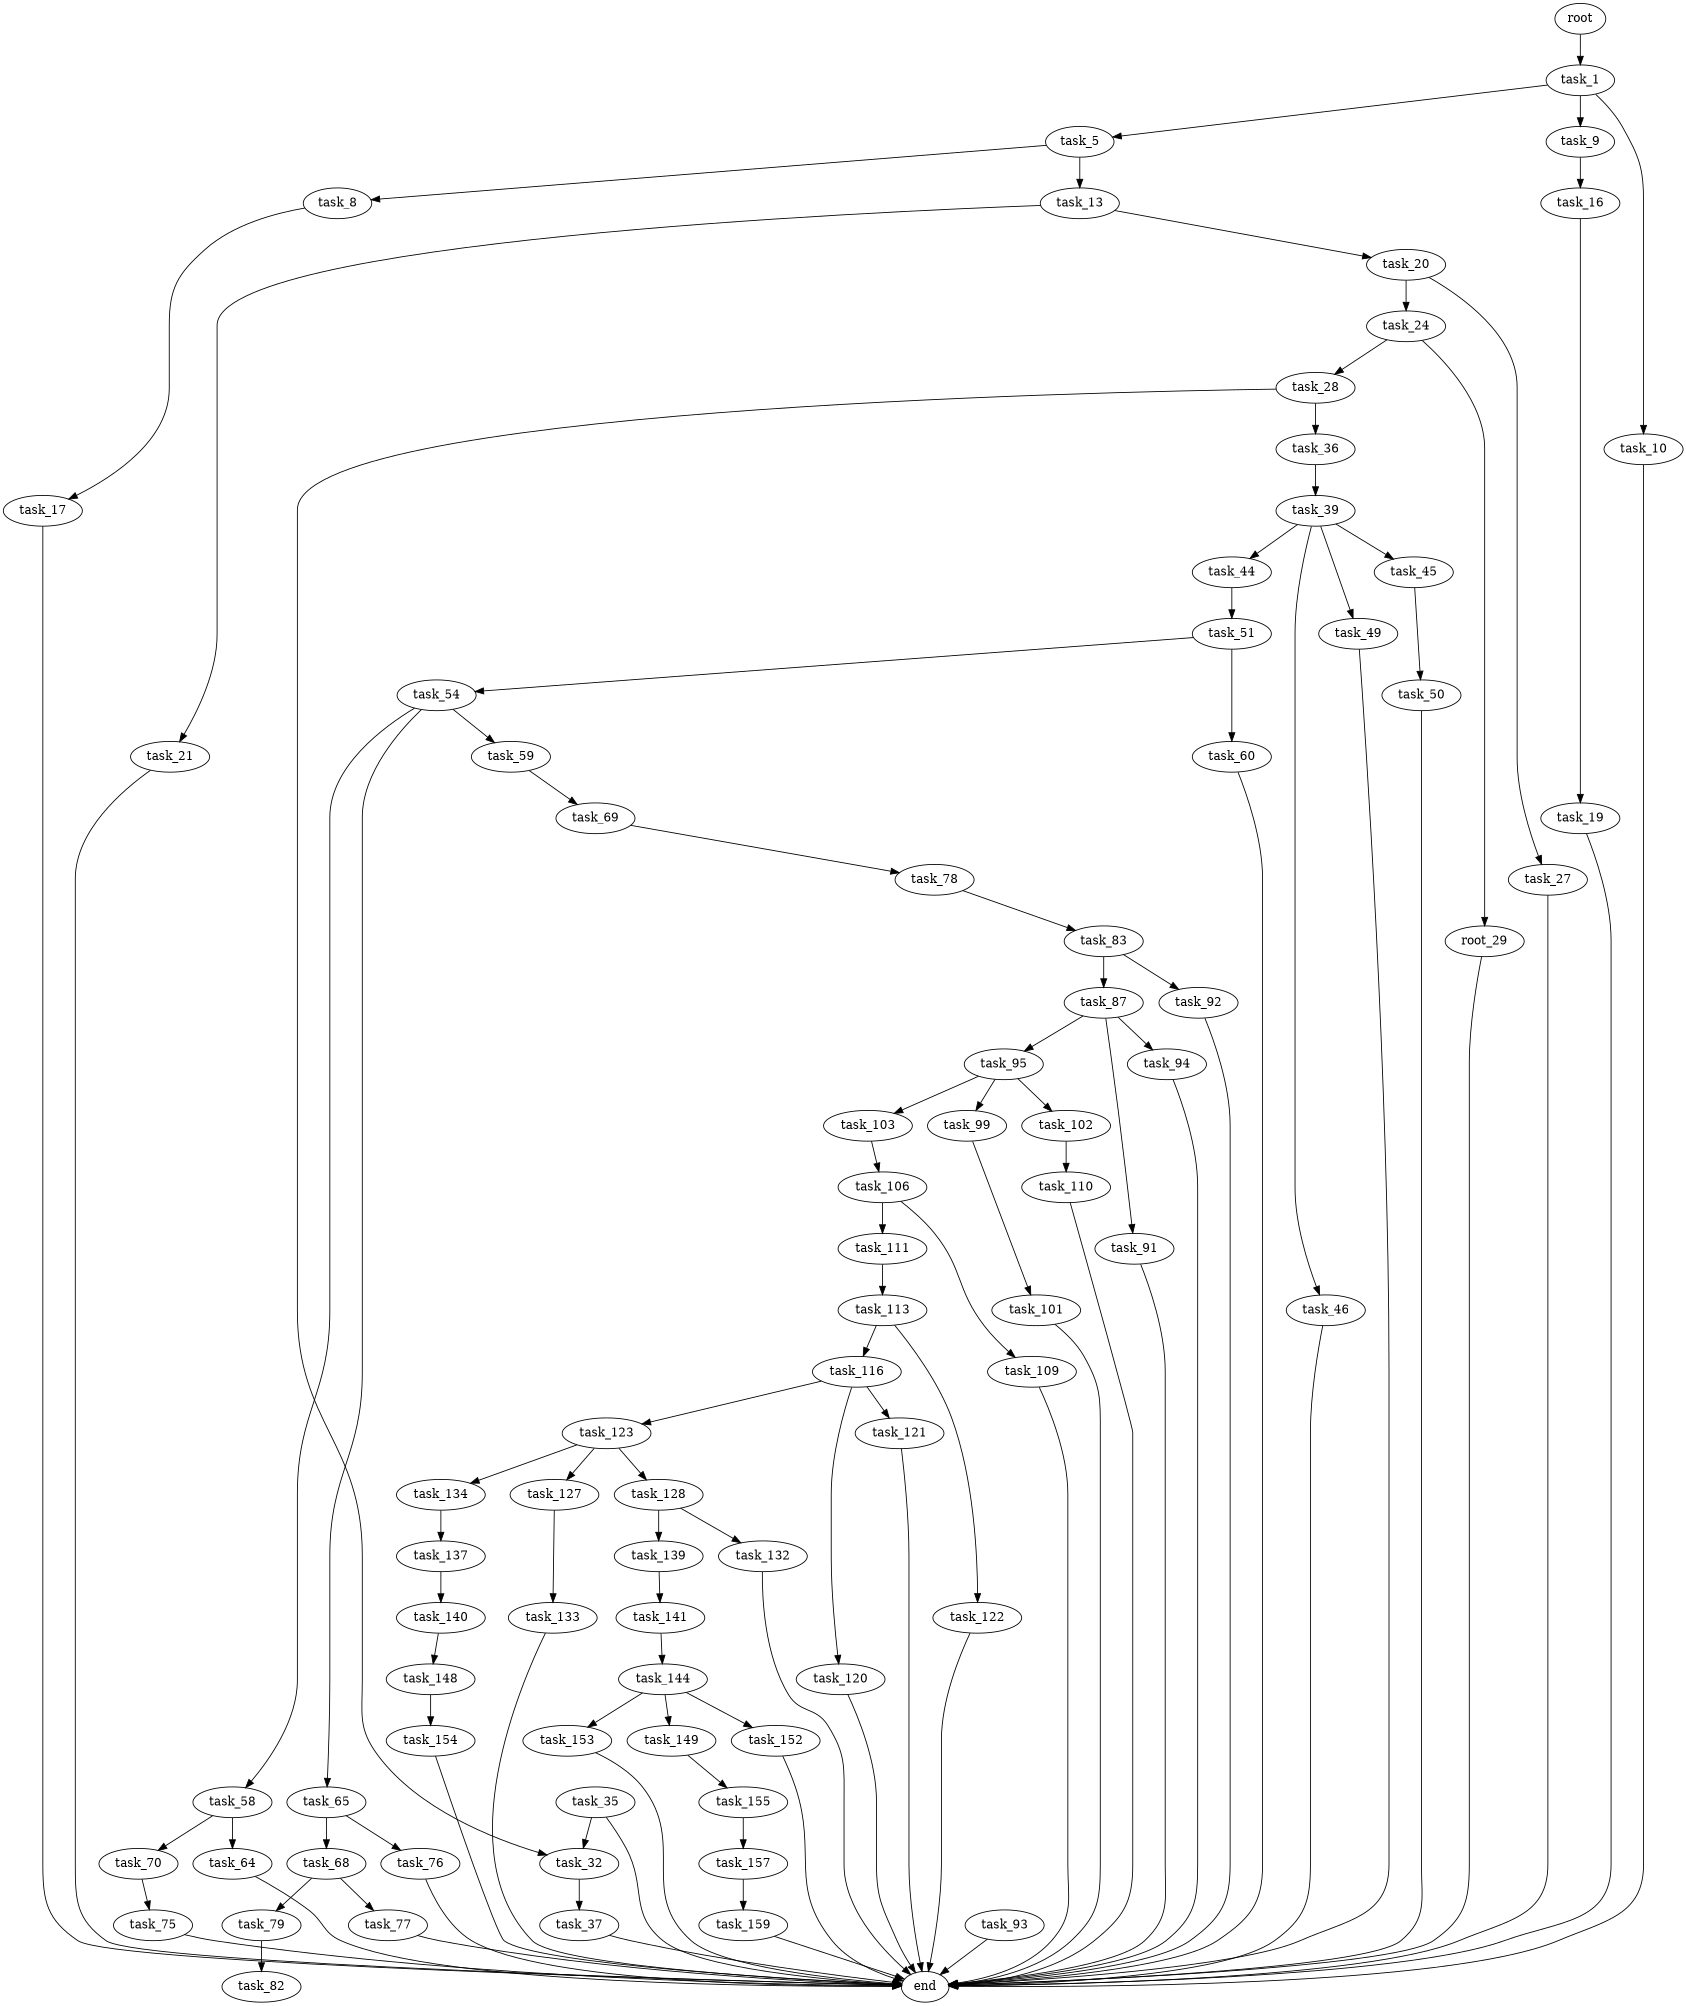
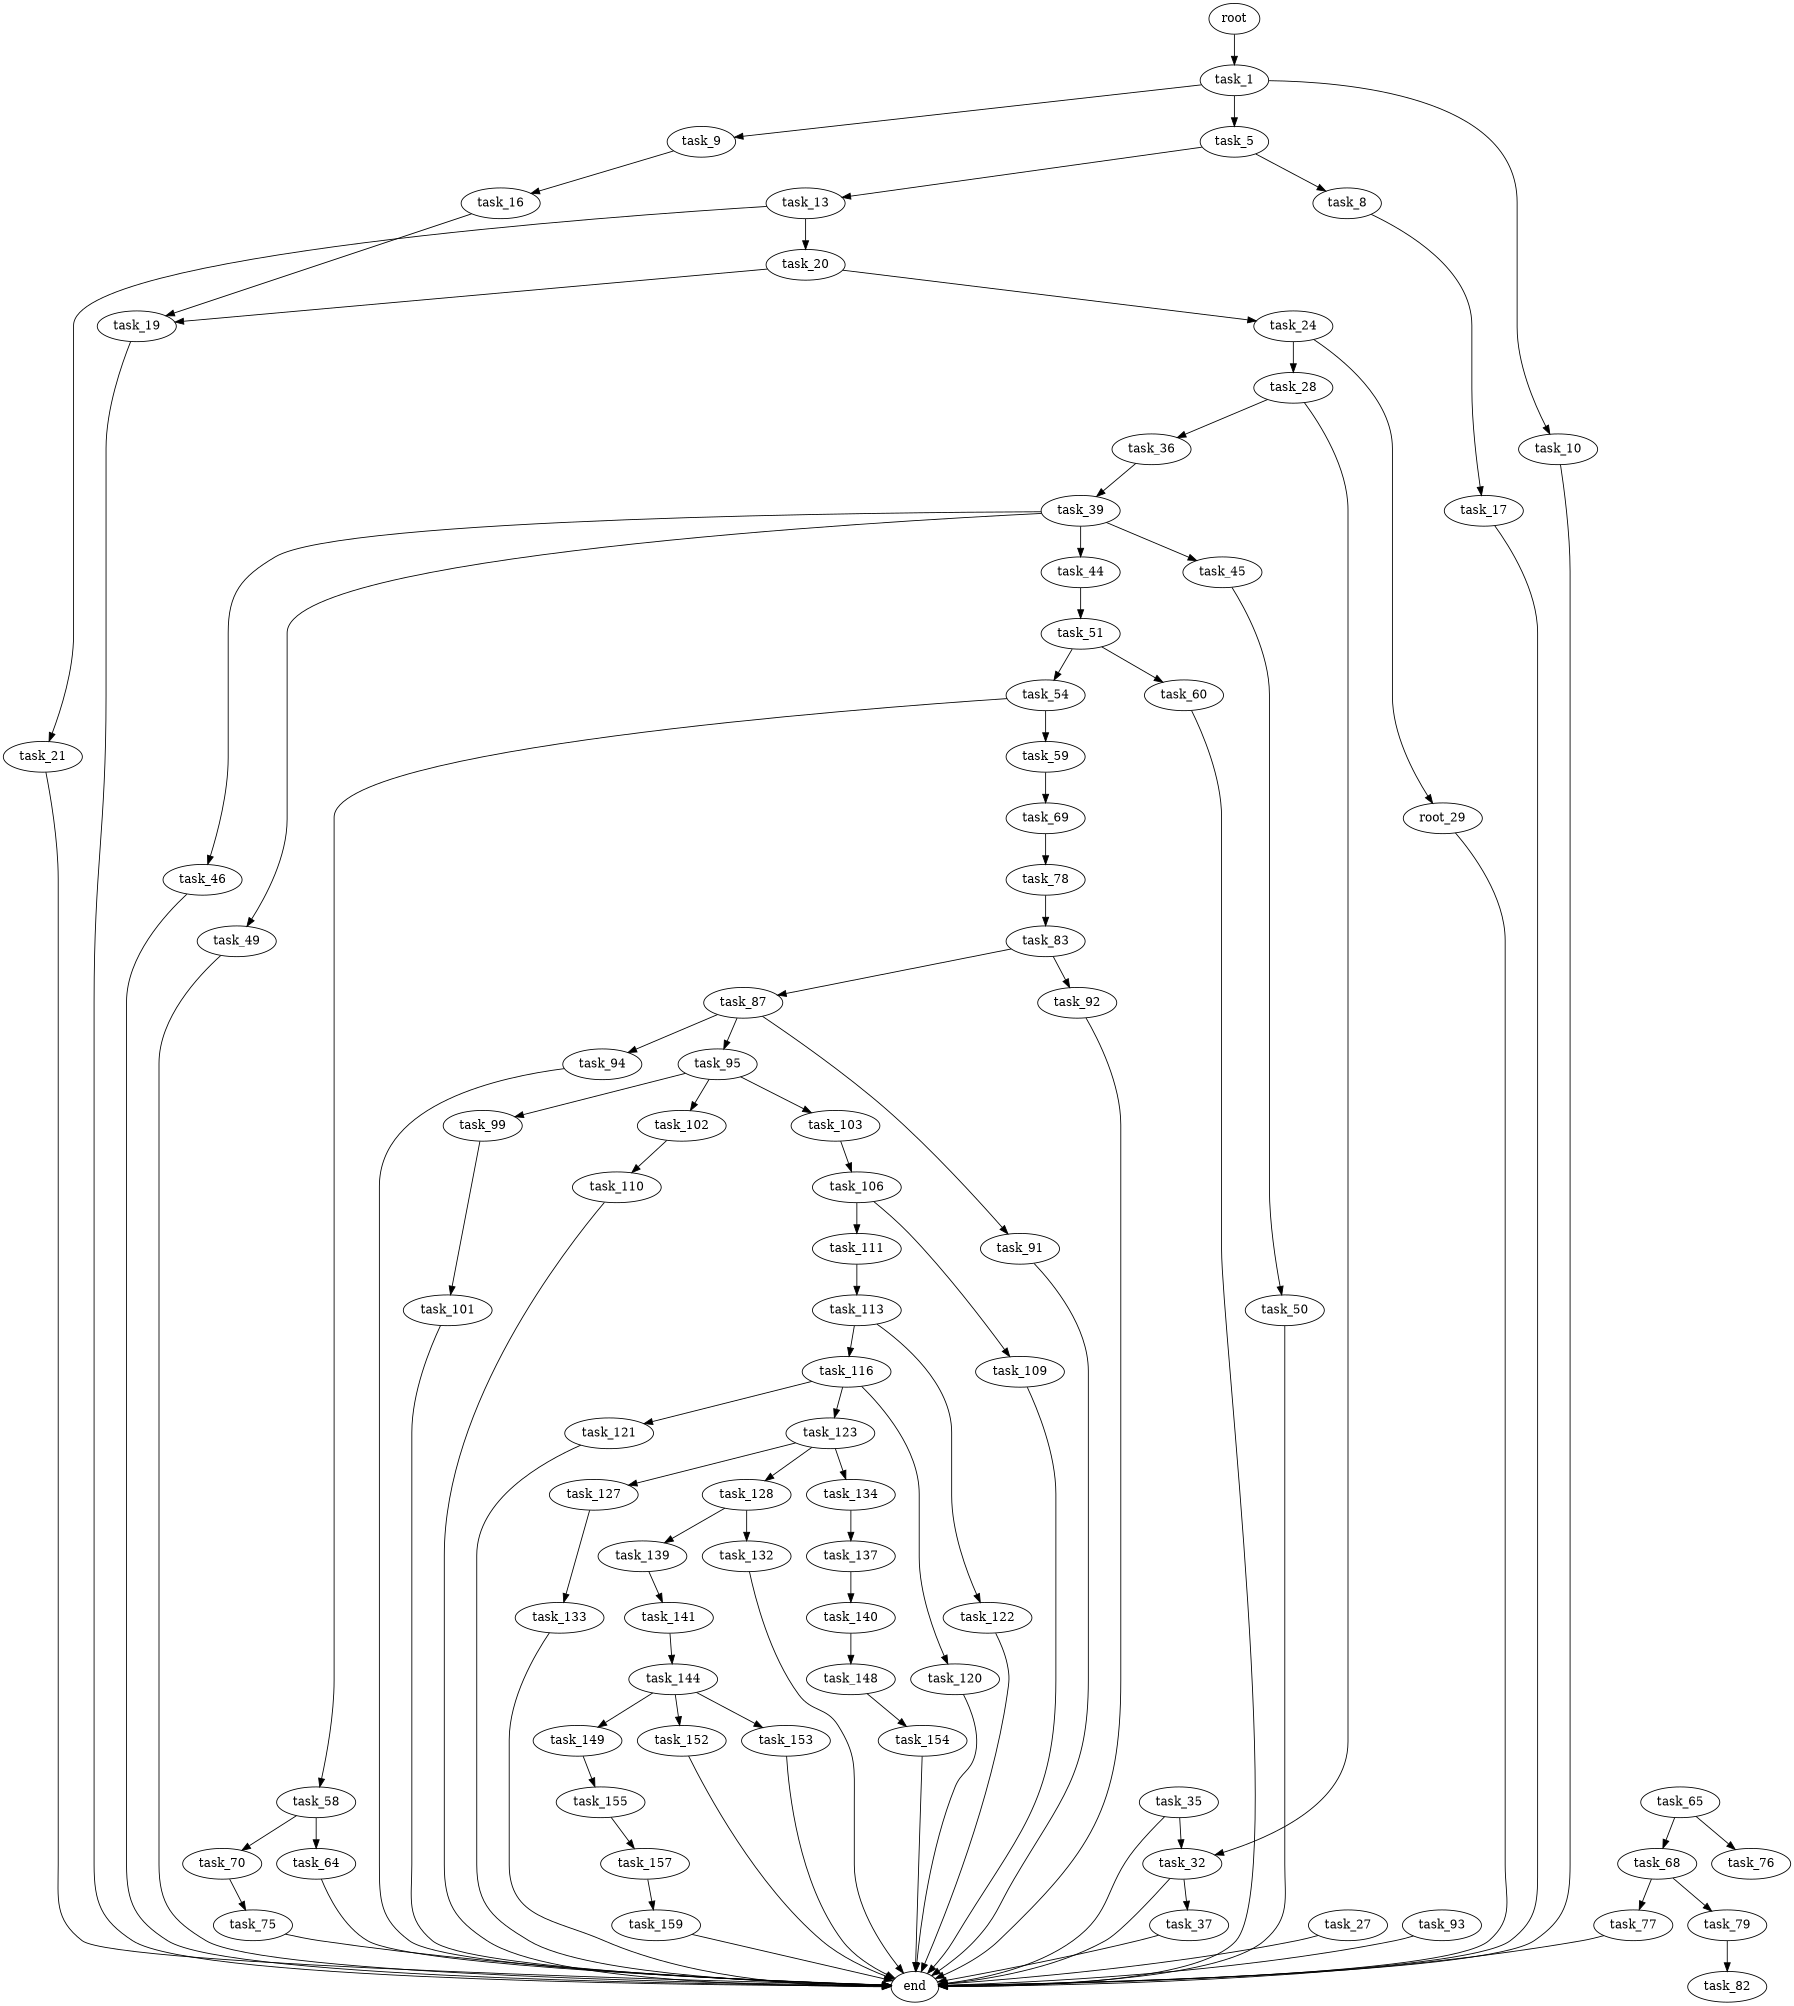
(1517, 550) -> (476, 295)
(362, 1237) -> none
(578, 1969) -> (1100, 1943)
